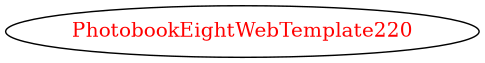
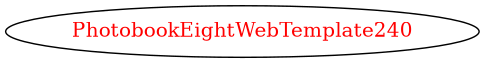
(242, 32) -> (242, 32)
